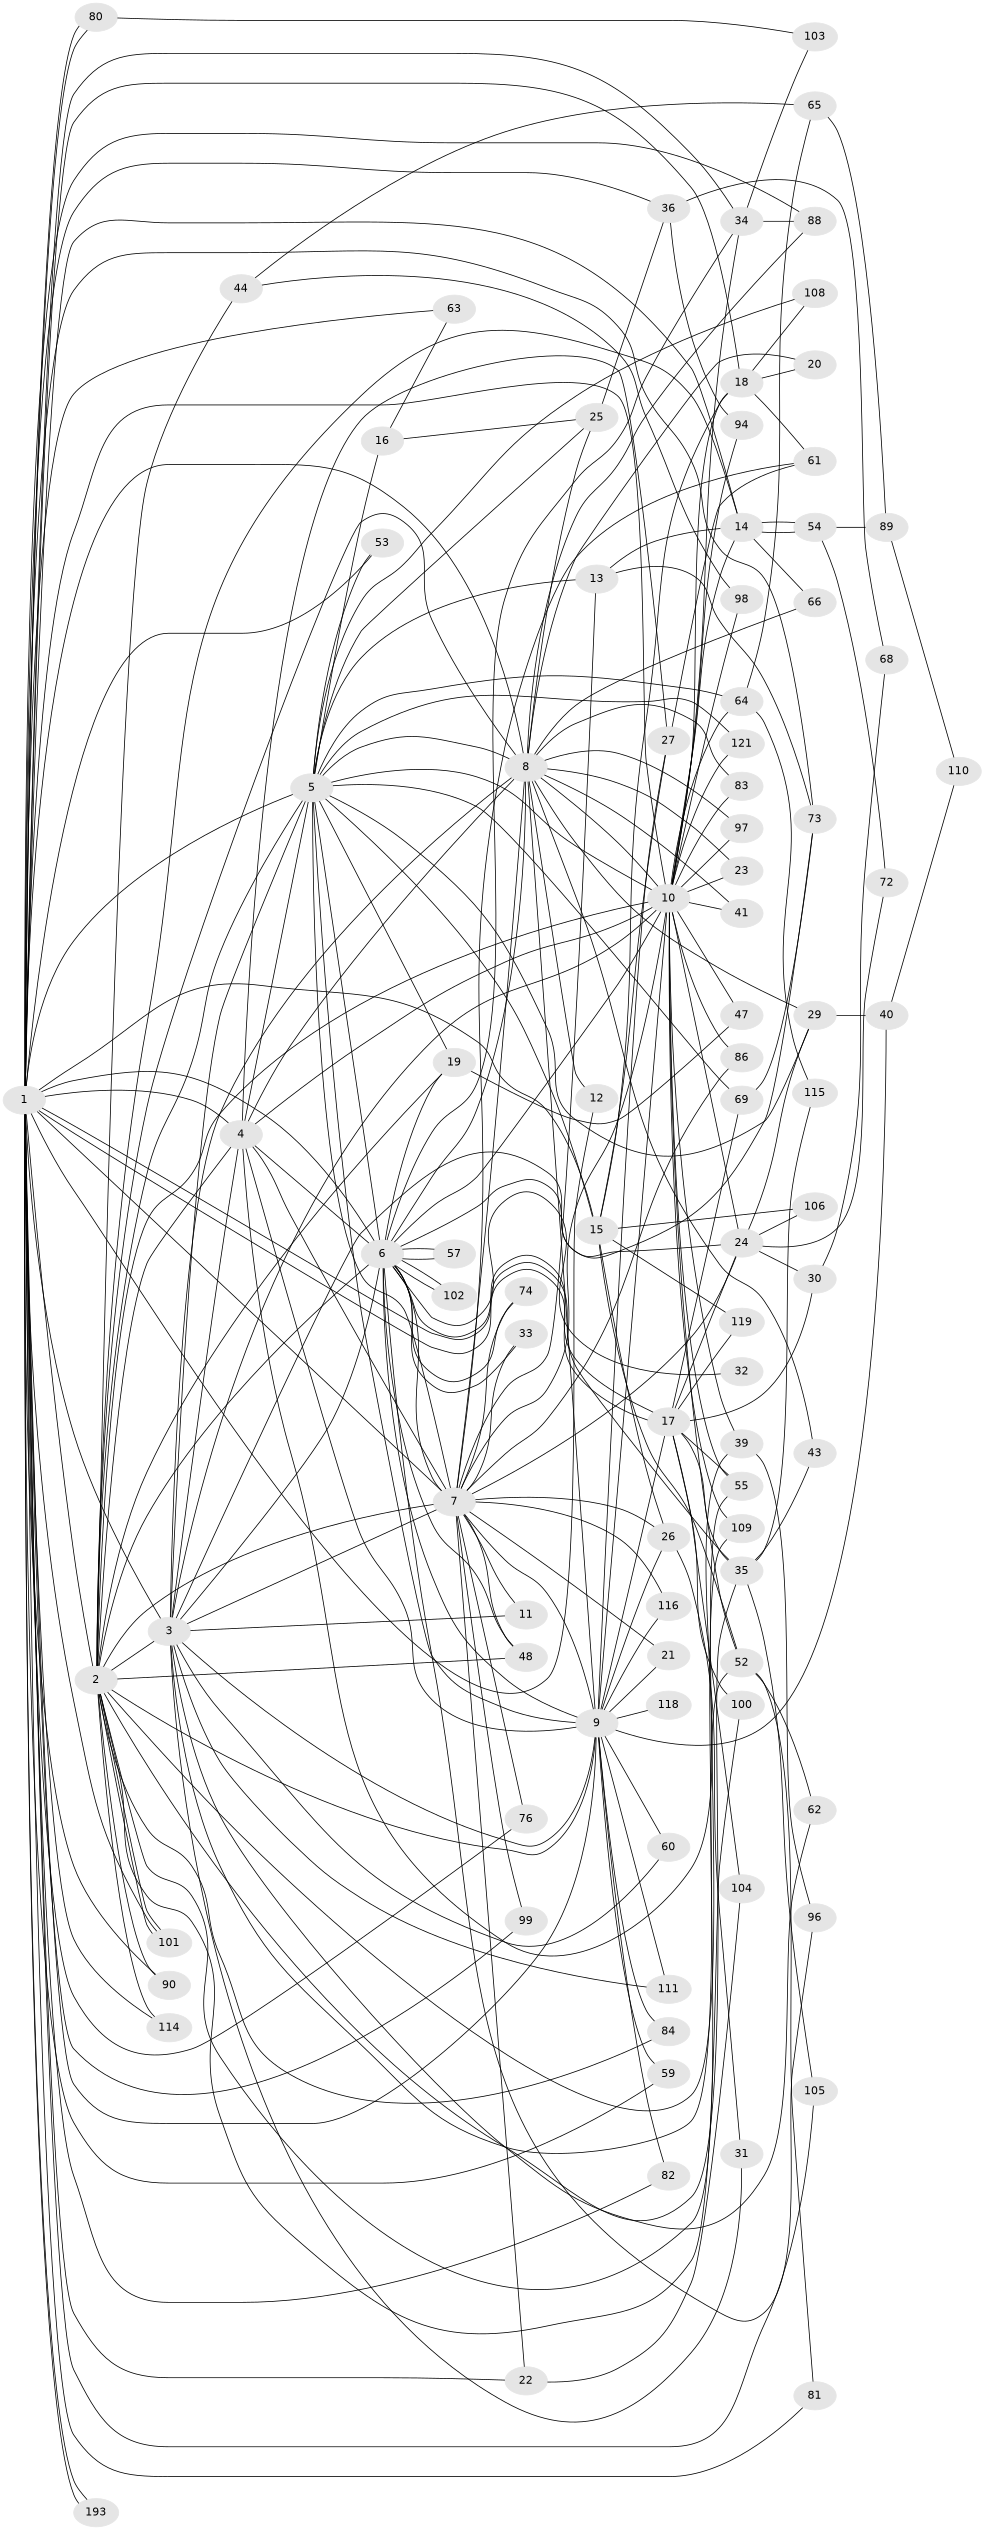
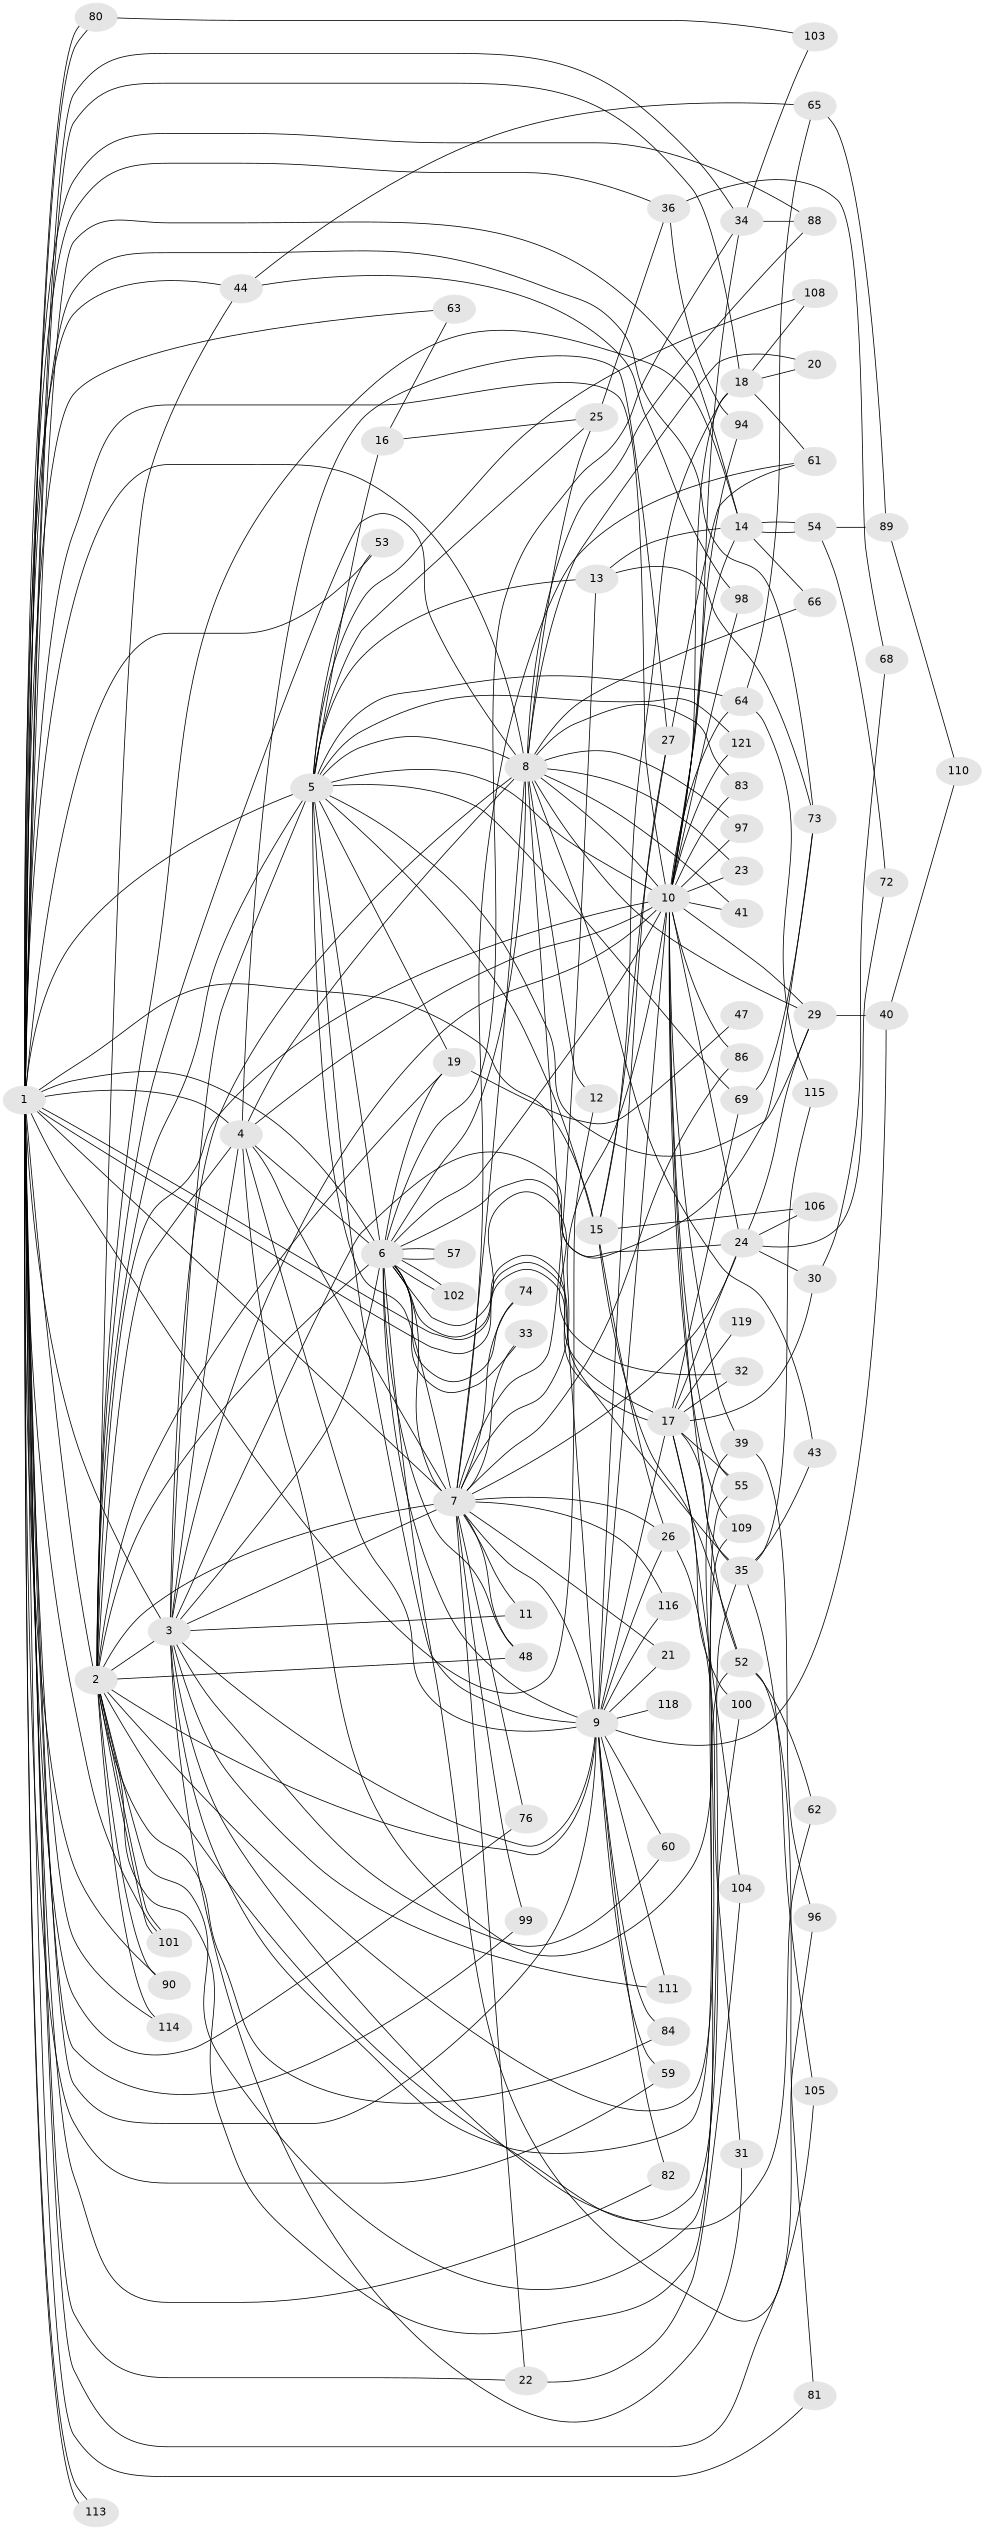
none -> (31, 620)
(702, 952) -> (745, 954)
(277, 961) -> none
(669, 1276) -> none
none -> (705, 1397)
(96, 2513) -> (96, 2513)
